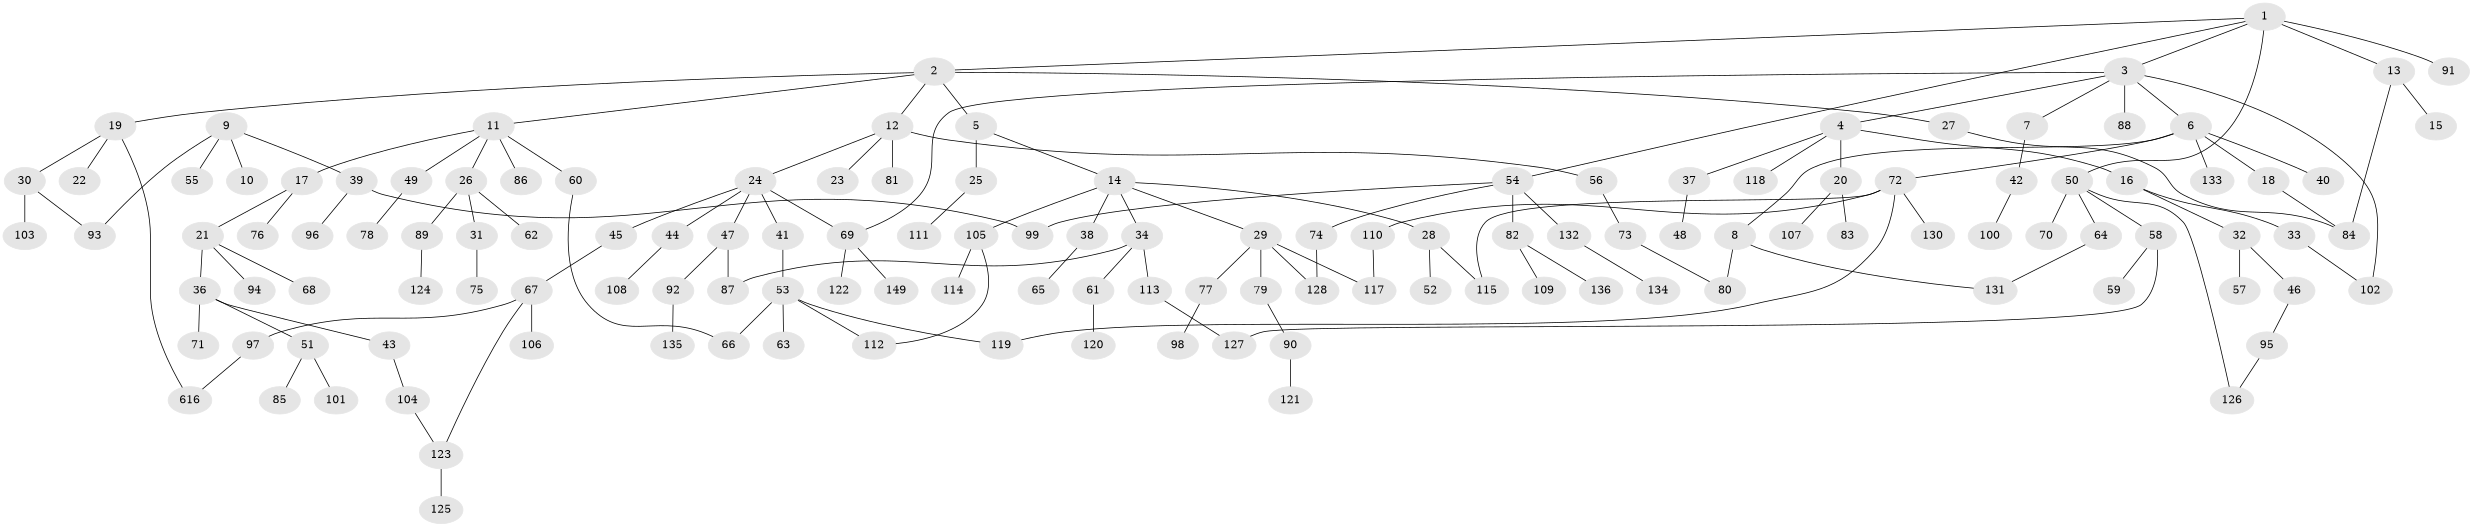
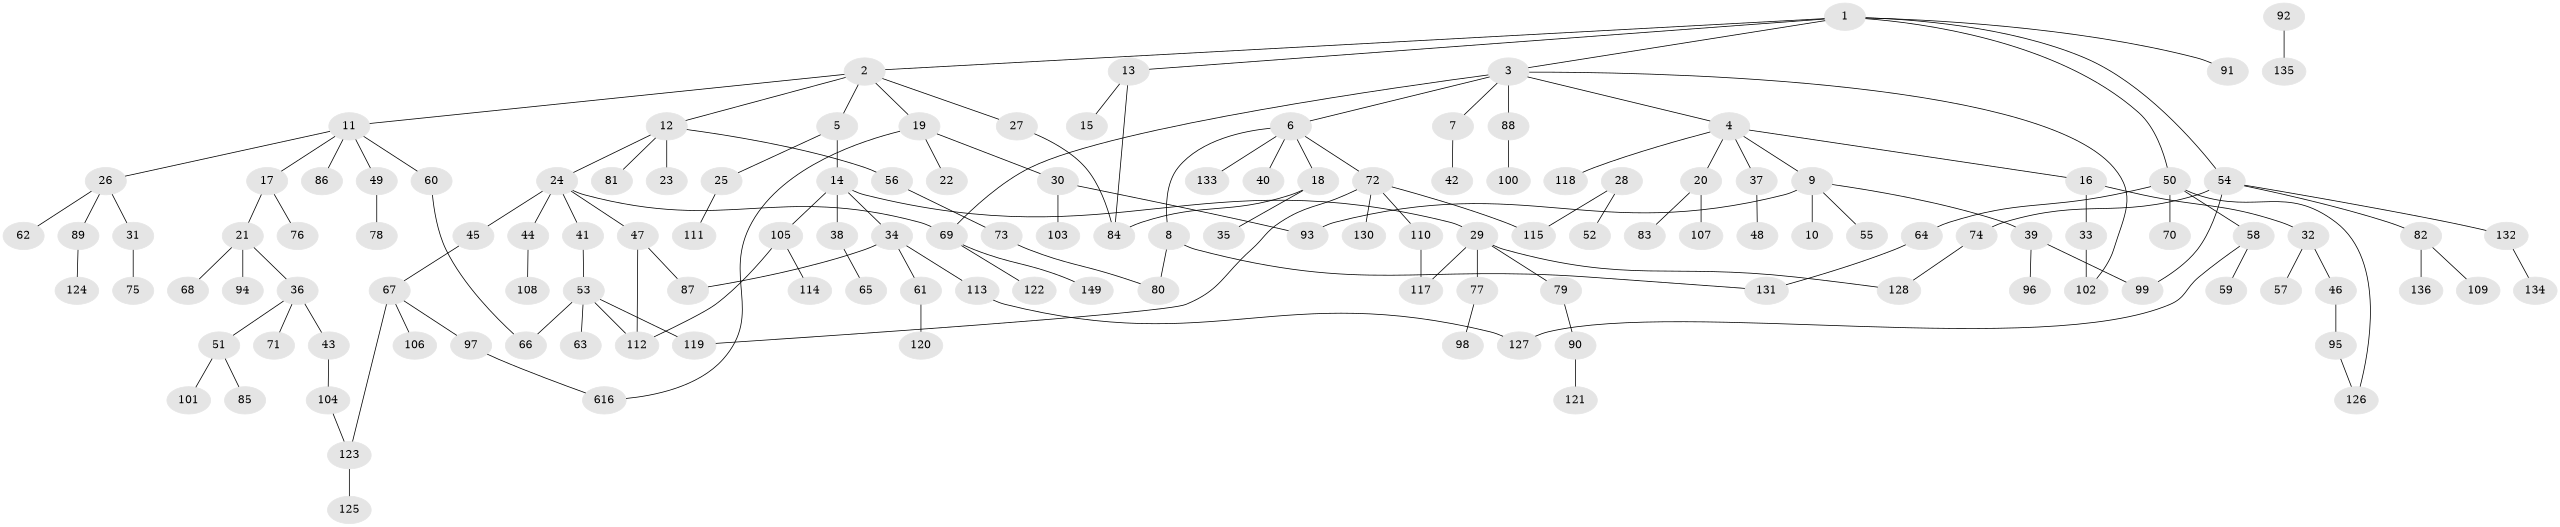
none -> (1771, 154)
(1297, 199) -> none
(2003, 208) -> (1509, 154)
none -> (1224, 236)
(701, 263) -> (637, 291)
